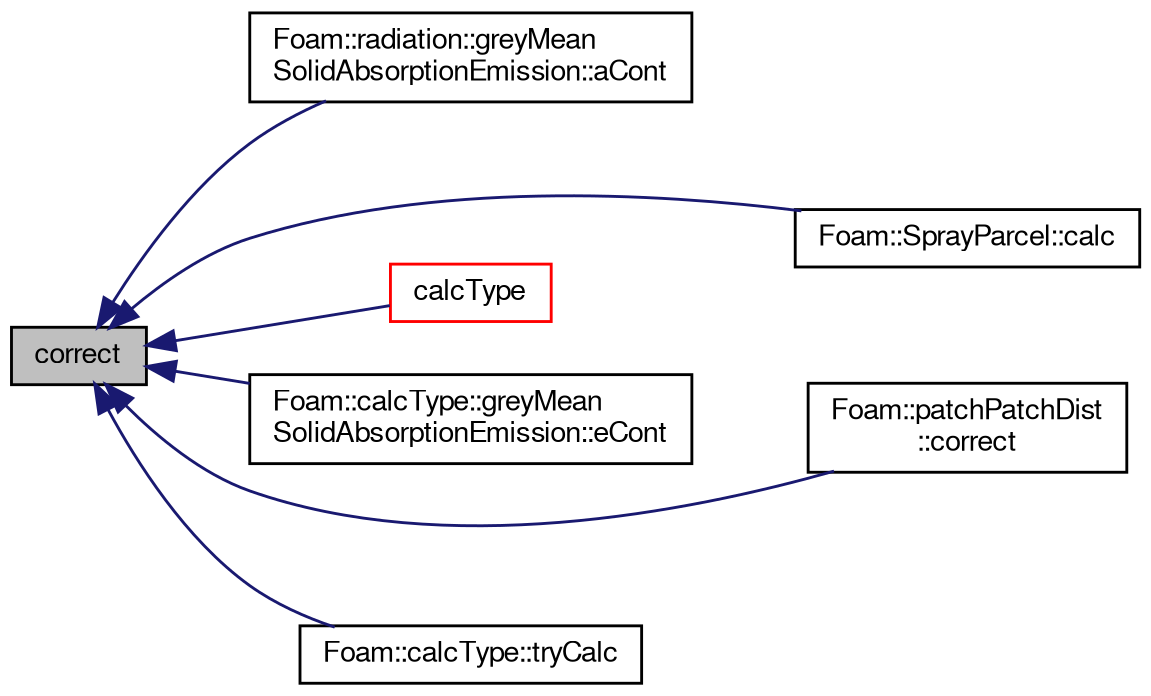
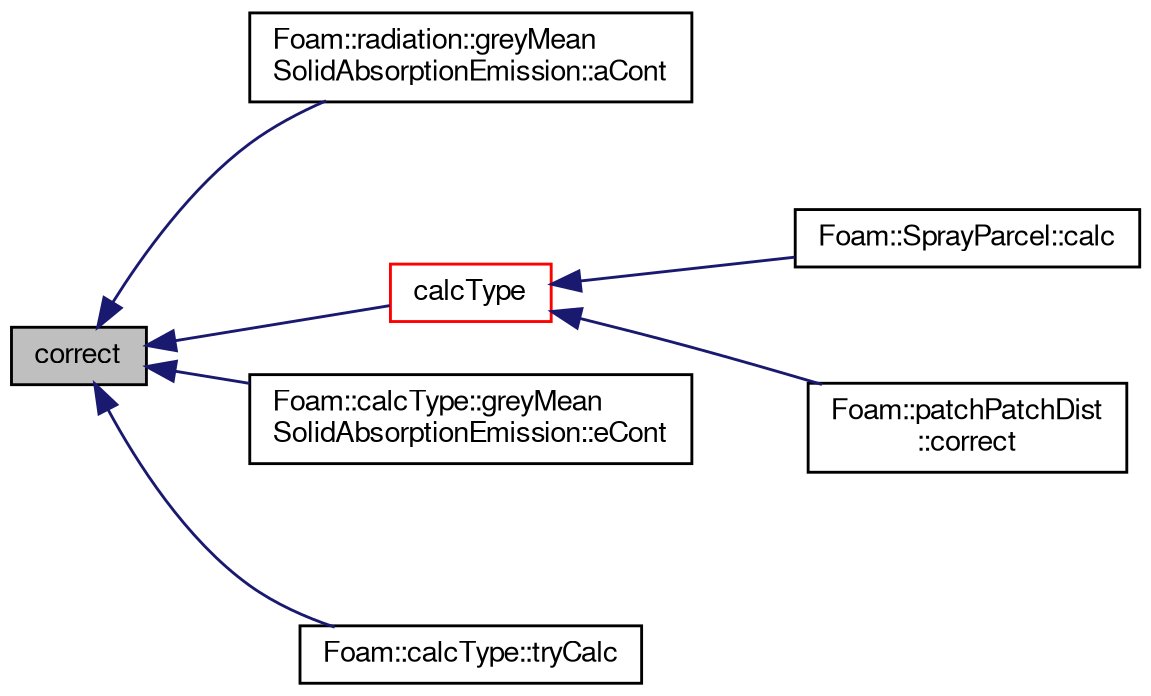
(455, 201) -> (688, 269)
(467, 525) -> (702, 350)
